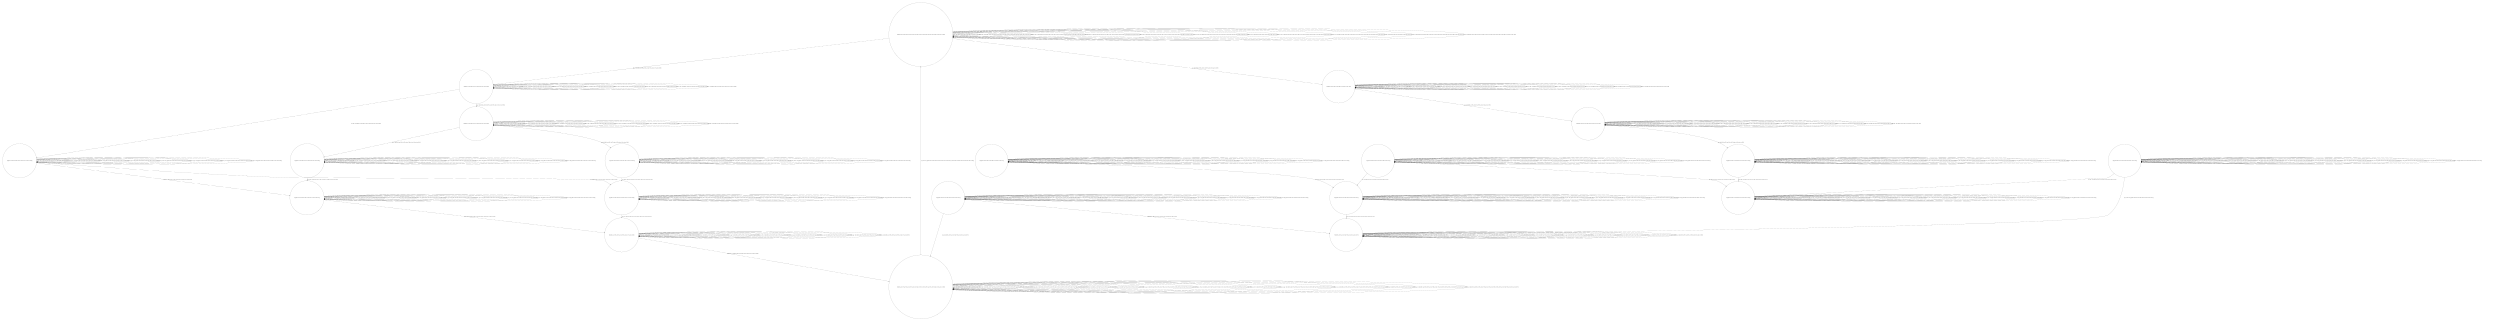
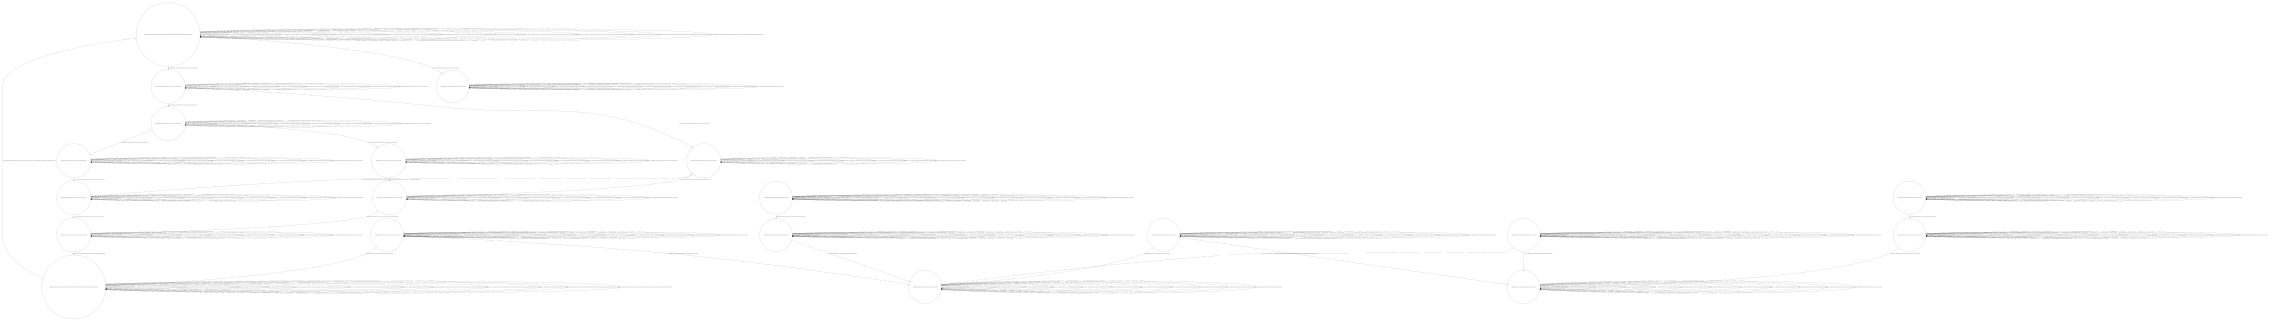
(1463, 105) -> none
(1362, 179) -> (1049, 274)
